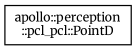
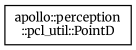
(68, 25) -> (68, 25)
